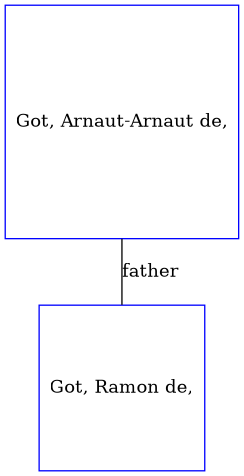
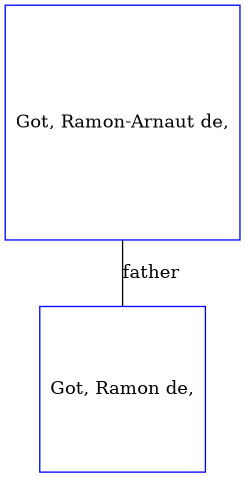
(122, 122) -> (123, 123)
